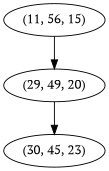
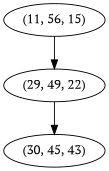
(54, 85) -> (54, 85)
(54, 151) -> (54, 151)
